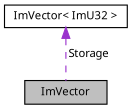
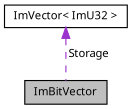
(66, 92) -> (66, 92)
